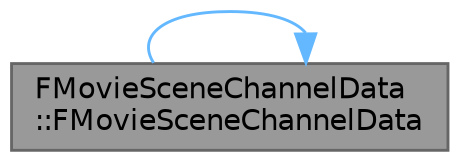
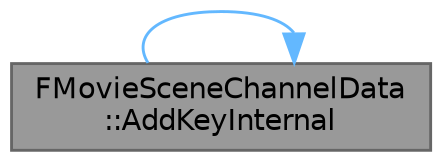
(230, 107) -> (221, 107)
